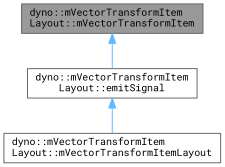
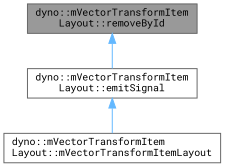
(112, 19) -> (112, 19)
